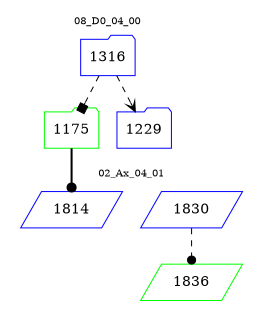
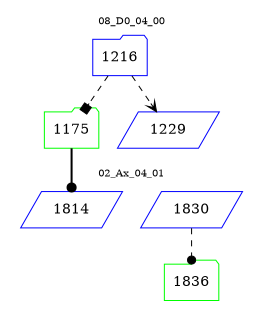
(108, 57) -> (120, 57)
(144, 130) -> (168, 130)
(192, 282) -> (192, 282)
